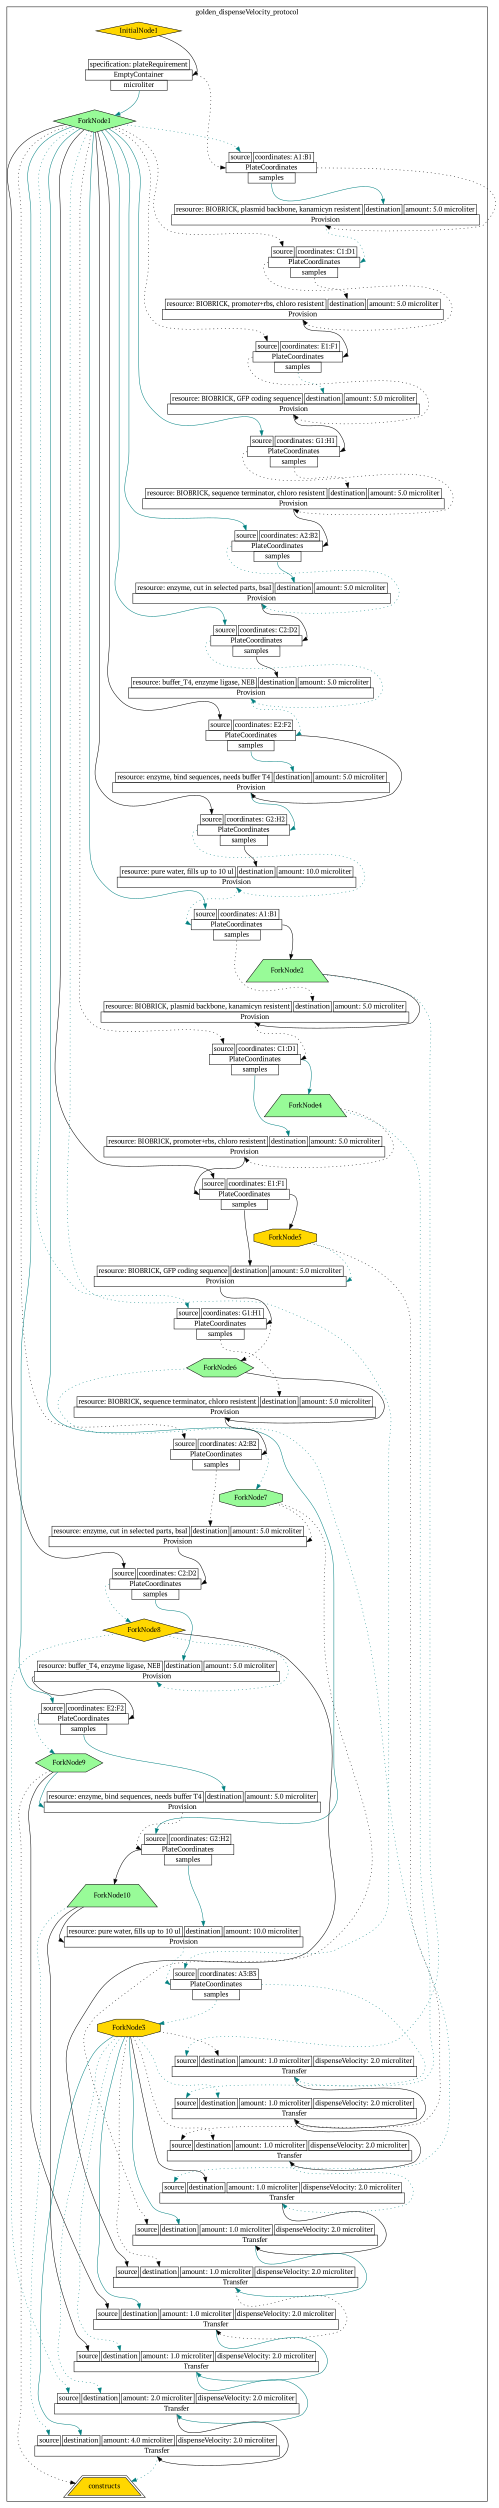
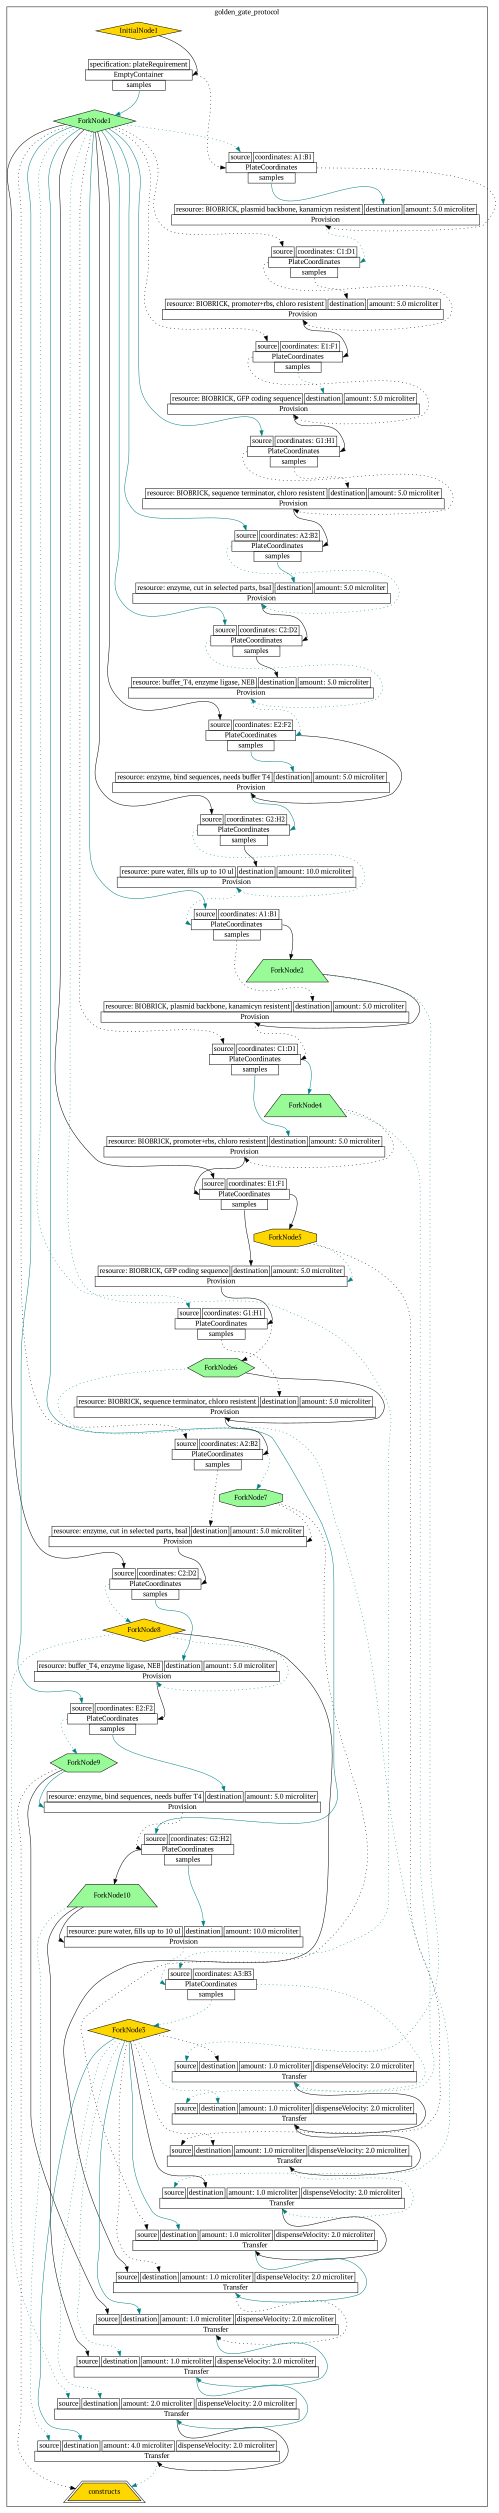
(247, 13) -> (247, 13)
(139, 85) -> (139, 85)
(129, 2028) -> (129, 2030)
